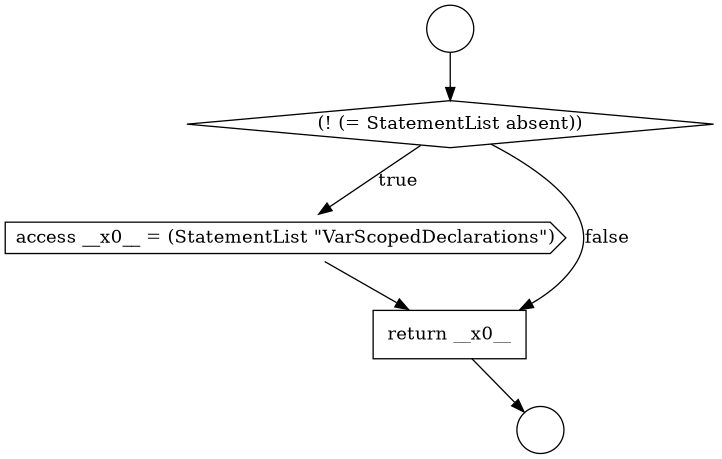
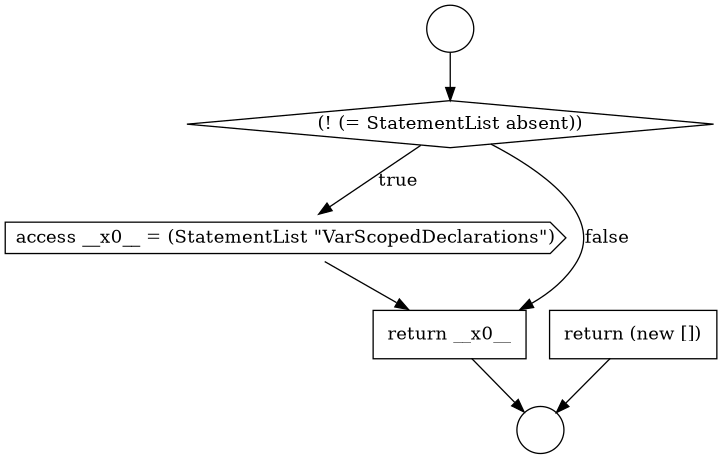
none -> (633, 334)
